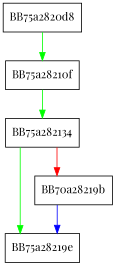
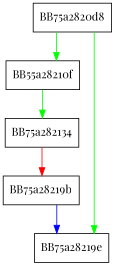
(42, 75) -> (43, 75)
(20, 186) -> (94, 129)
(74, 190) -> (41, 190)
